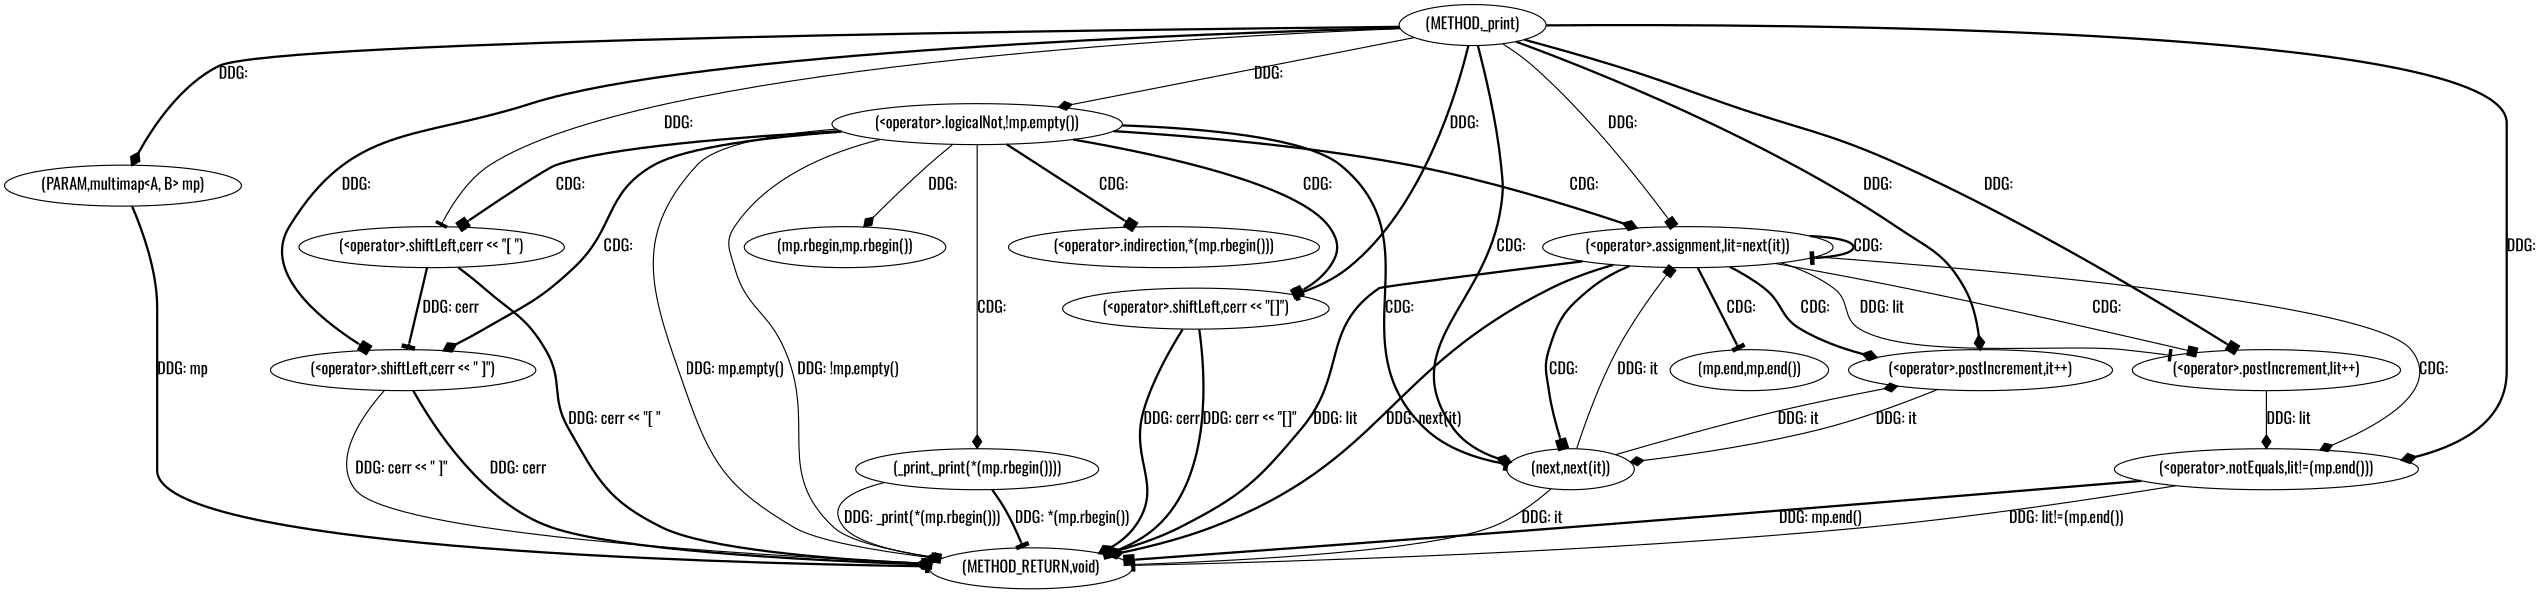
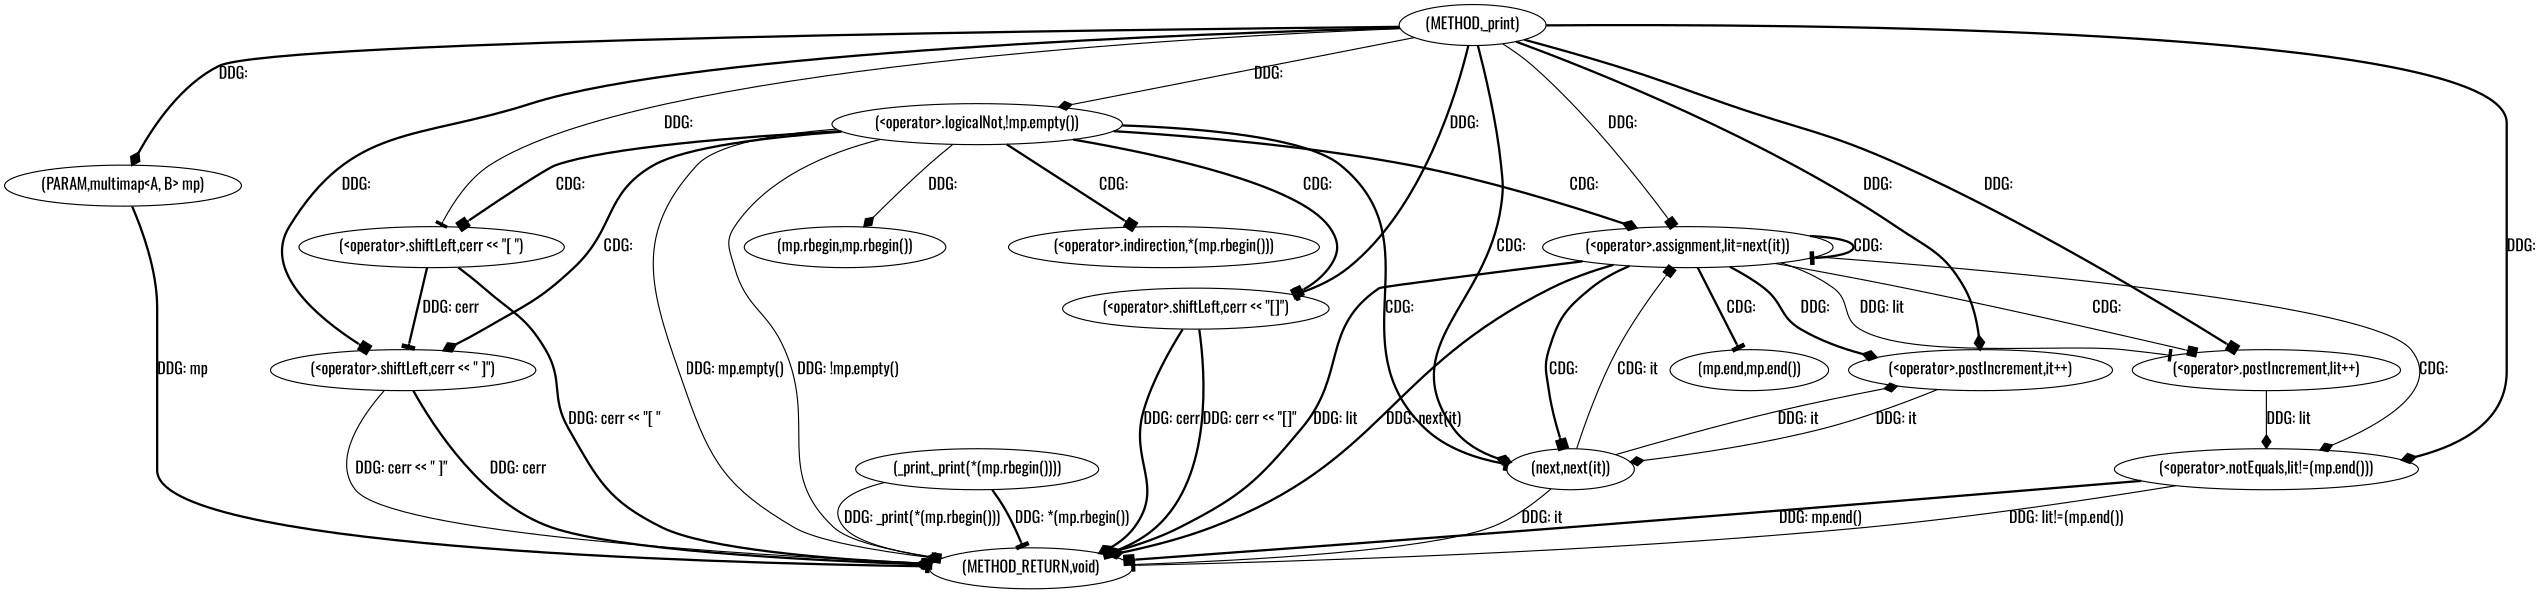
(977, 290) -> none
(1817, 309) -> (1817, 309)
(1638, 370) -> (1638, 370)
